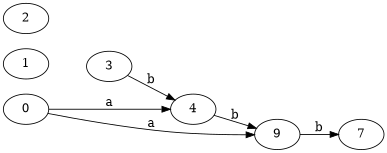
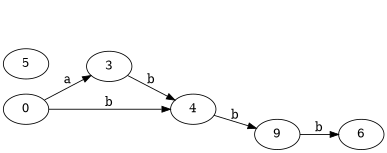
(26, 18) -> none
(26, 64) -> (26, 64)
(109, 103) -> (109, 103)
(146, 129) -> (64, 90)
(361, 134) -> (361, 134)
